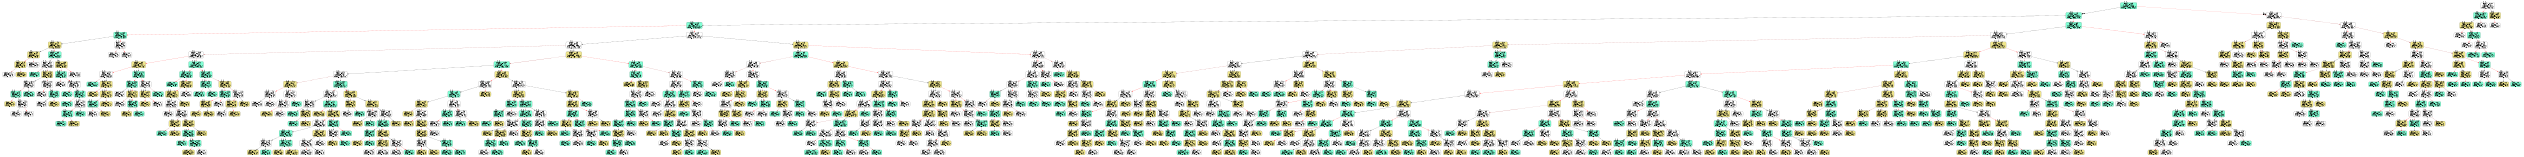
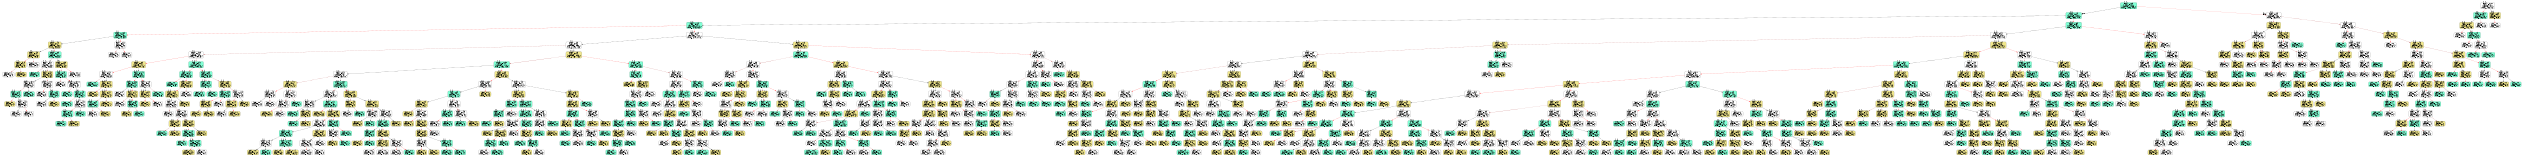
(2172, 70) -> (2165, 69)
